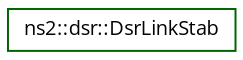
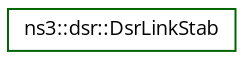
(122, 30) -> (122, 30)
